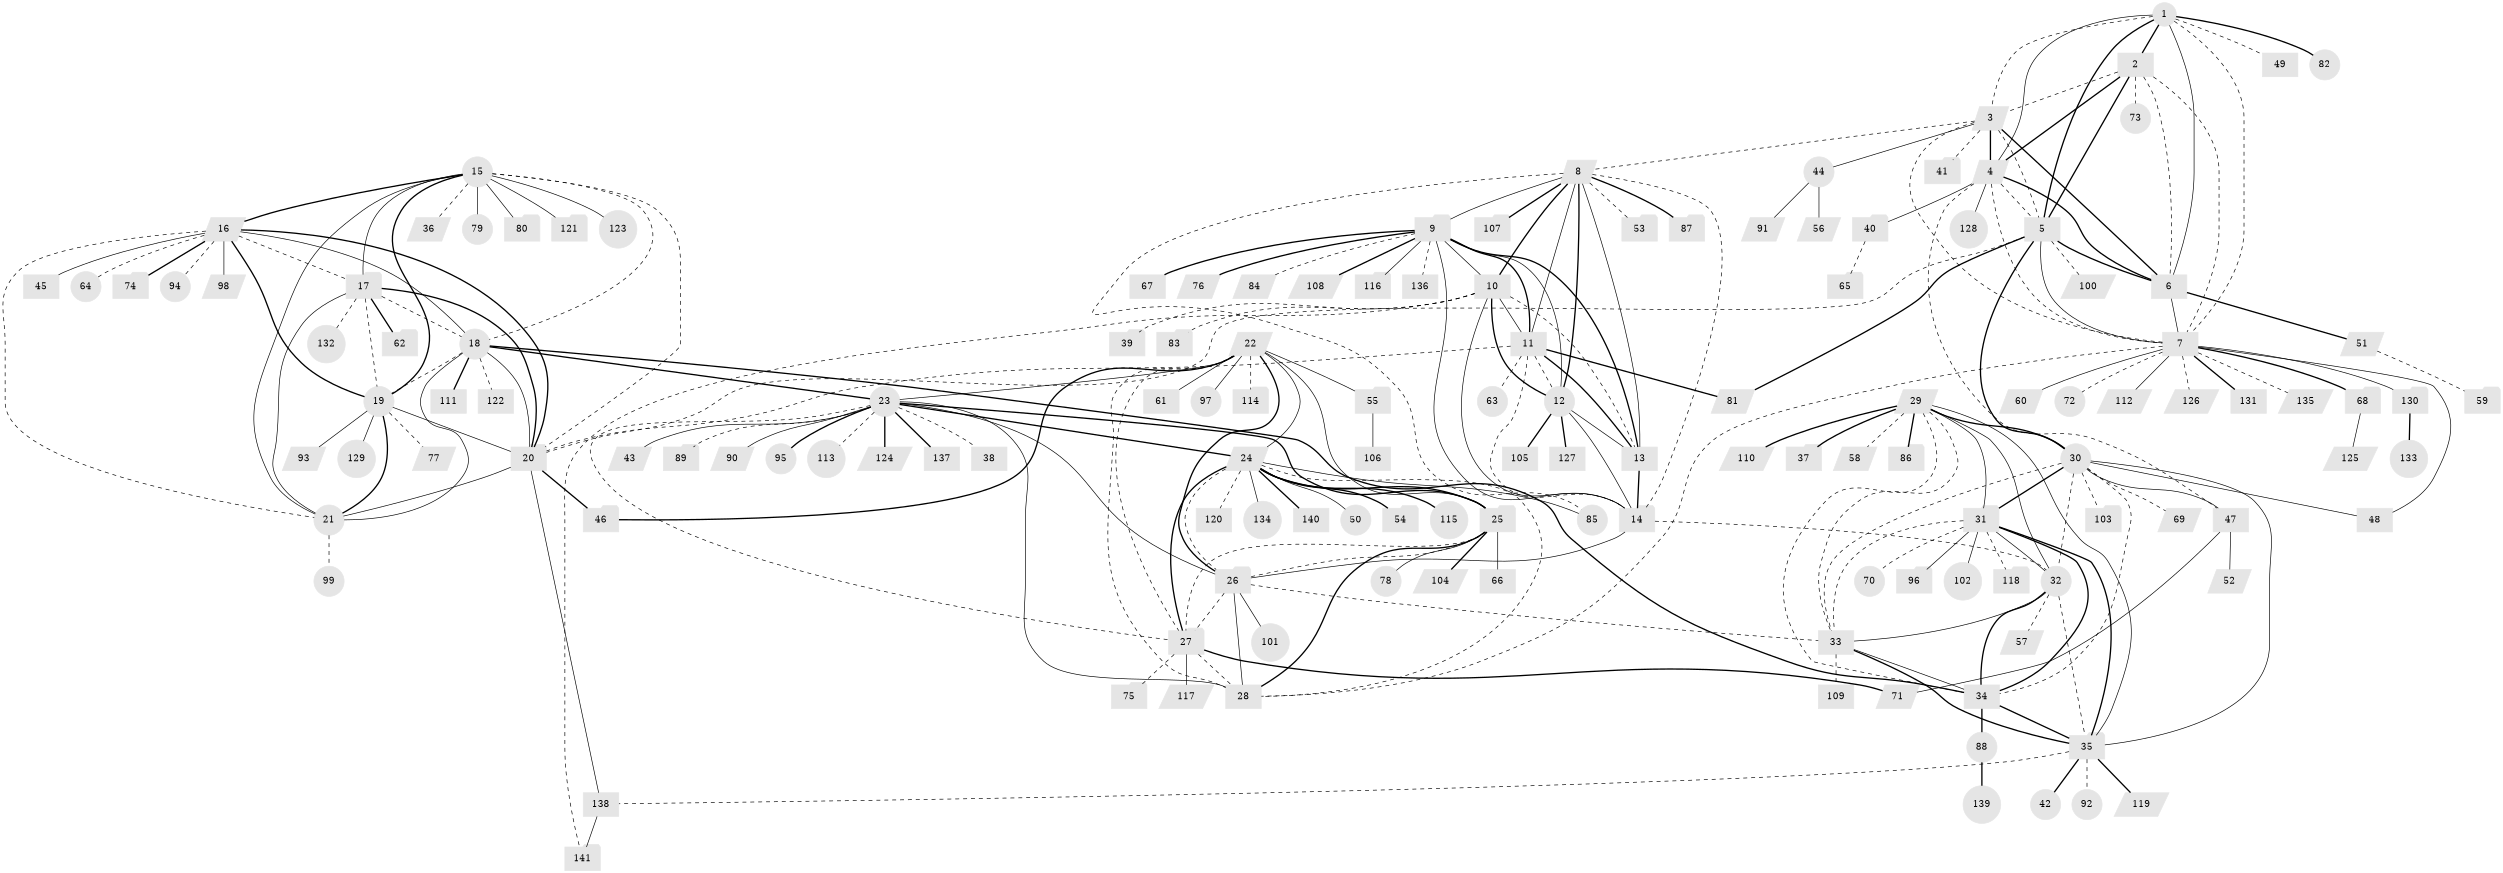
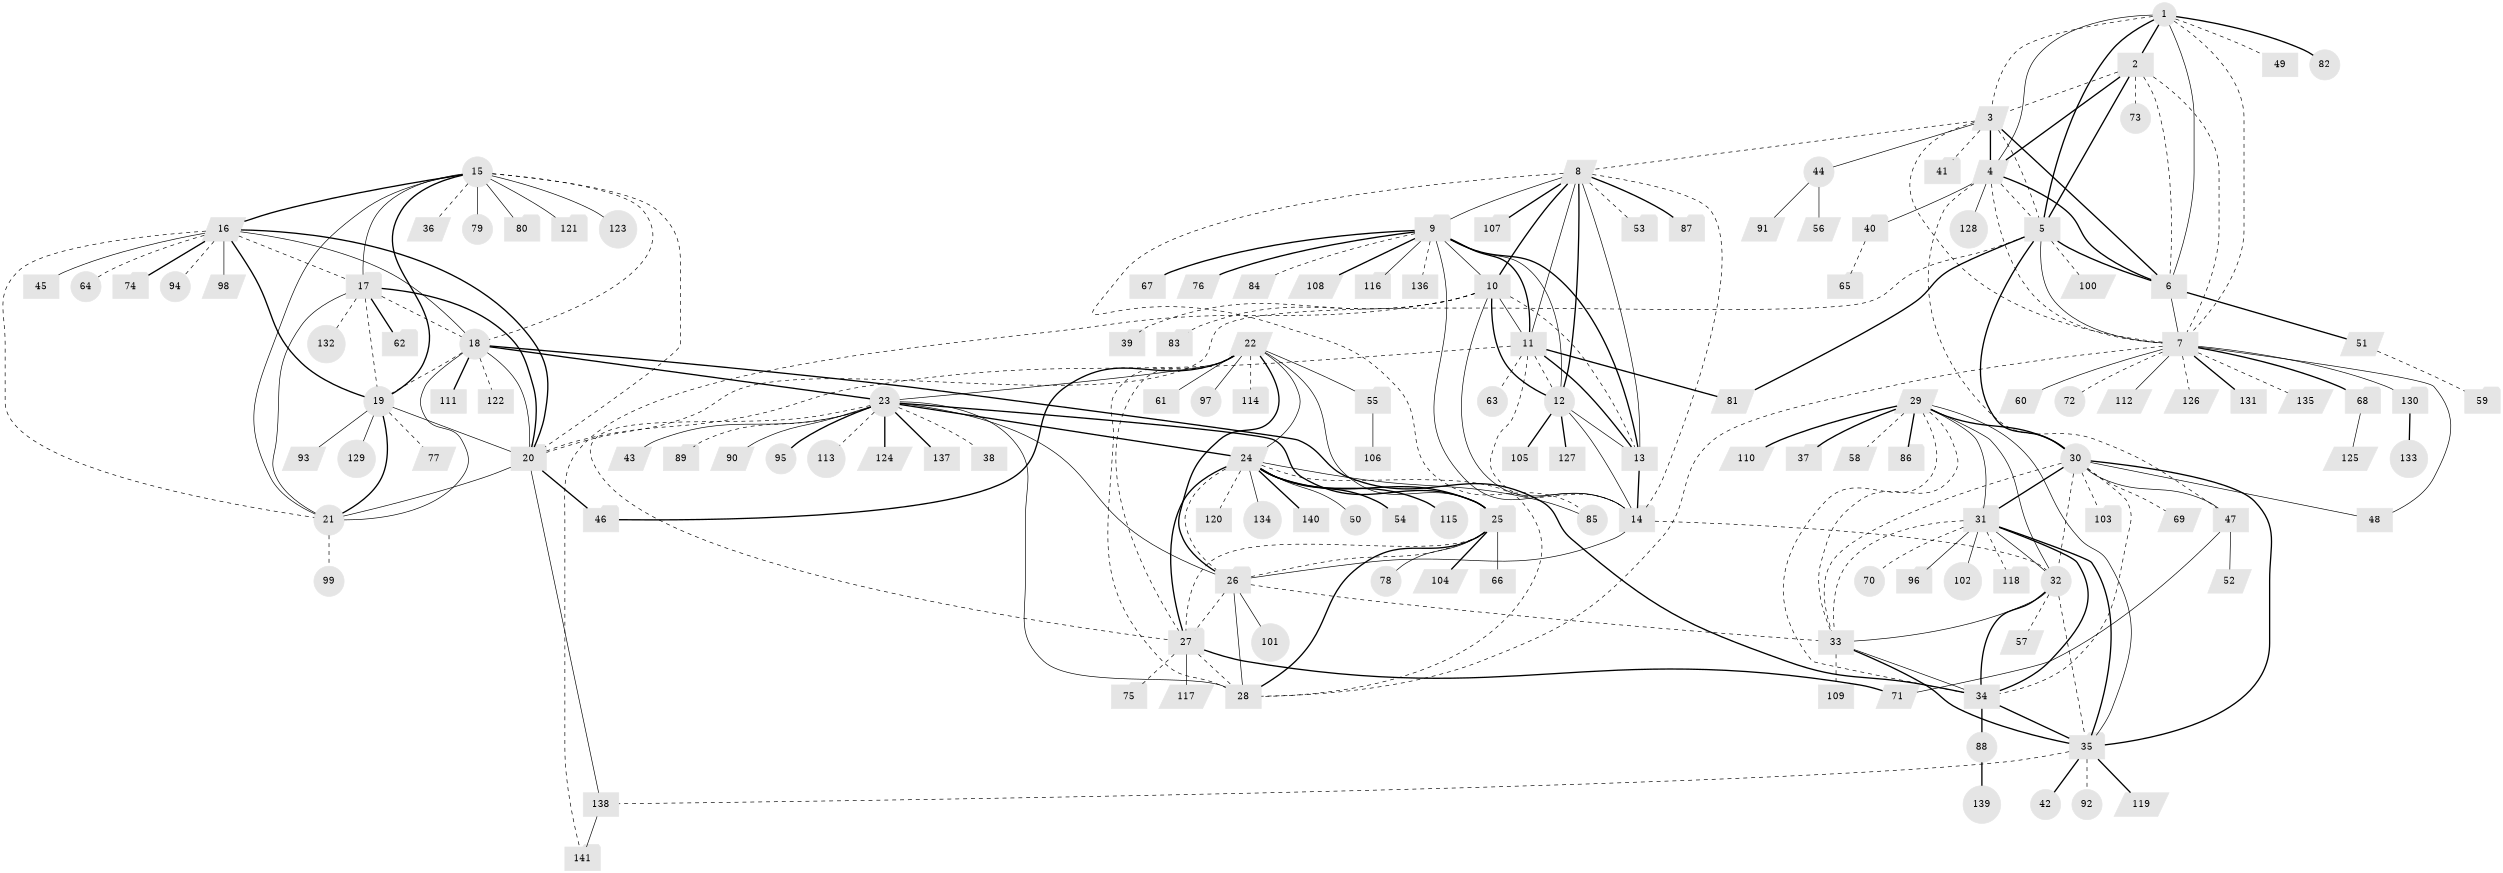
(2270, 590) -> (2270, 590)
